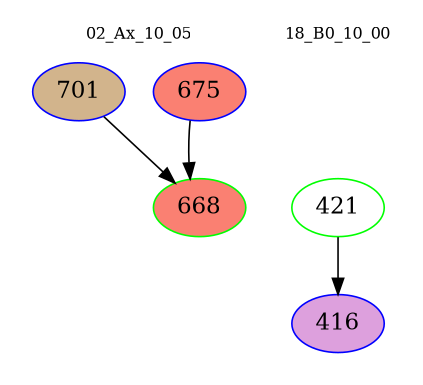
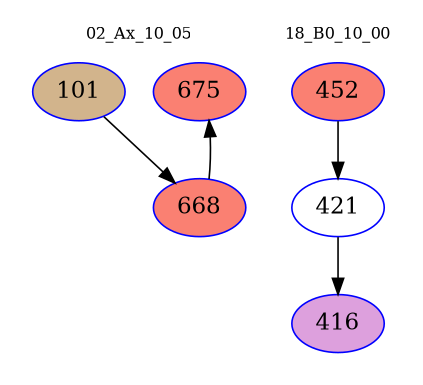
(79, 92) -> (79, 92)
none -> (338, 92)
(189, 142) -> (210, 158)
(200, 208) -> (200, 208)
(338, 208) -> (338, 208)
